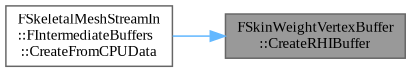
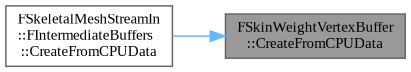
(315, 36) -> (315, 36)
